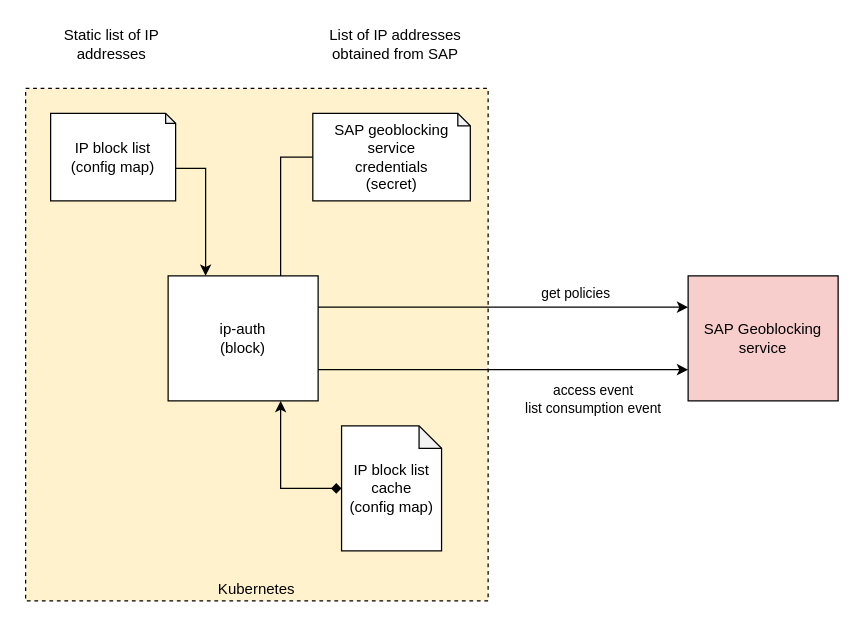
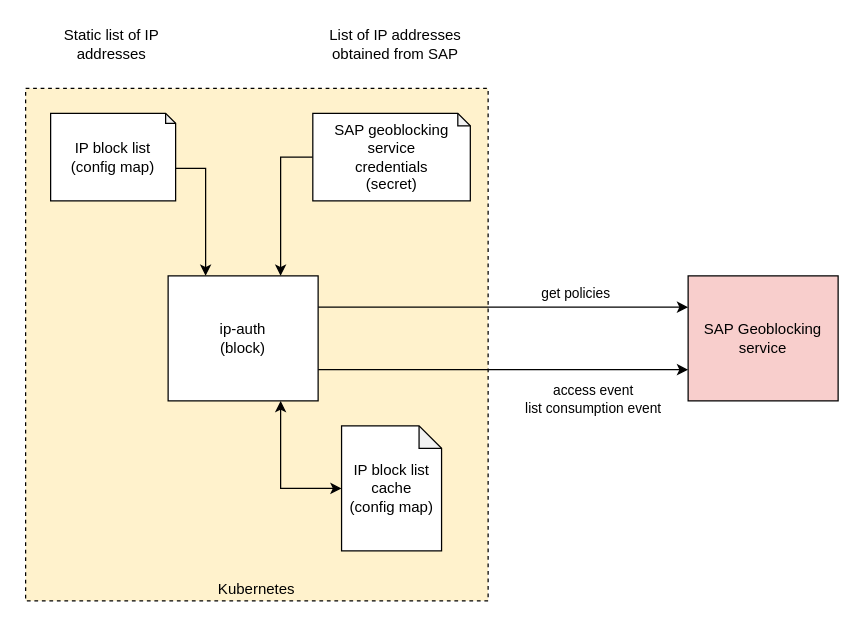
(281, 269) -> (281, 266)
(331, 488) -> (332, 488)
